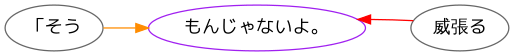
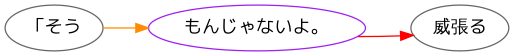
(392, 20) -> (379, 36)
